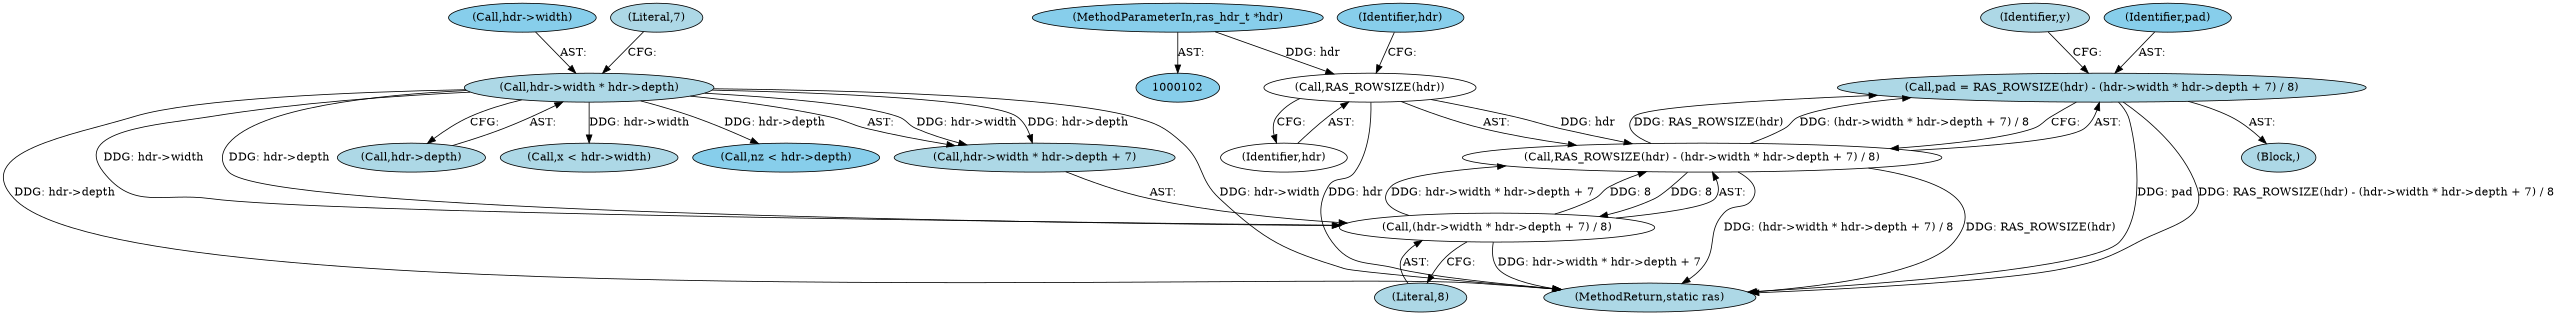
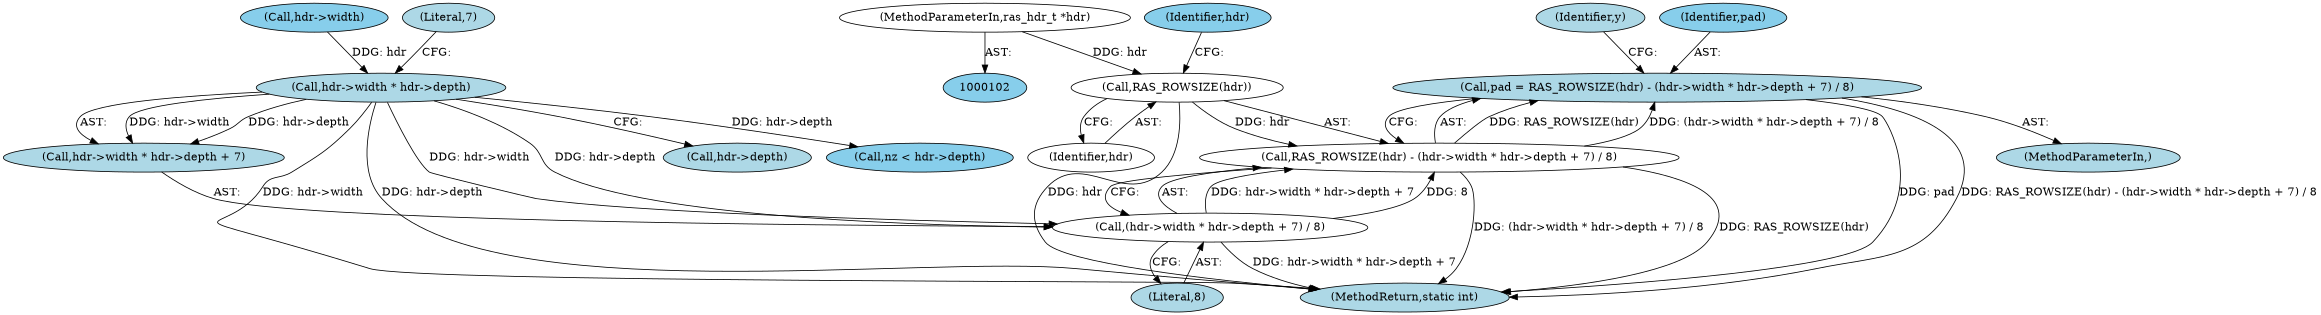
(1178, 18) -> (985, 18)
(575, 53) -> (379, 53)
(505, 128) -> none
(589, 158) -> none
(2279, 158) -> (2088, 158)
(1692, 193) -> (1127, 193)
(1650, 298) -> (1405, 298)
